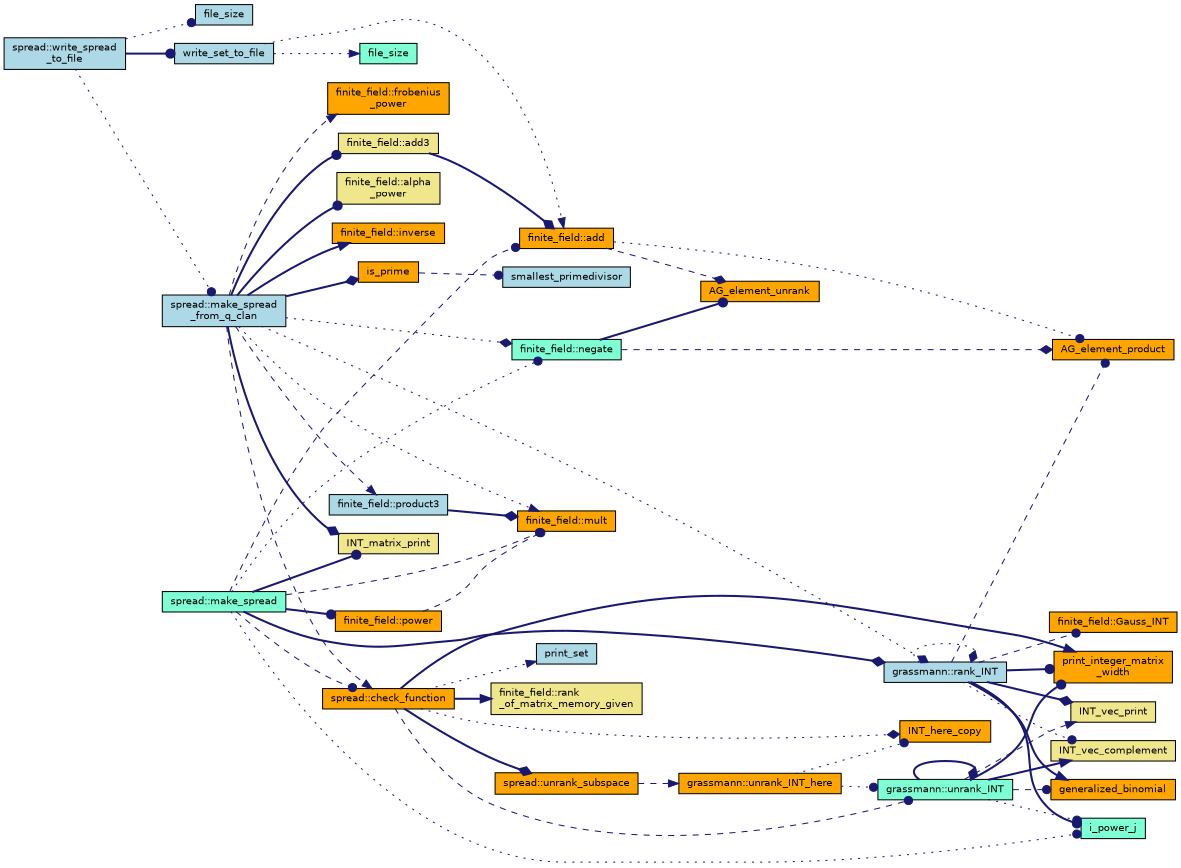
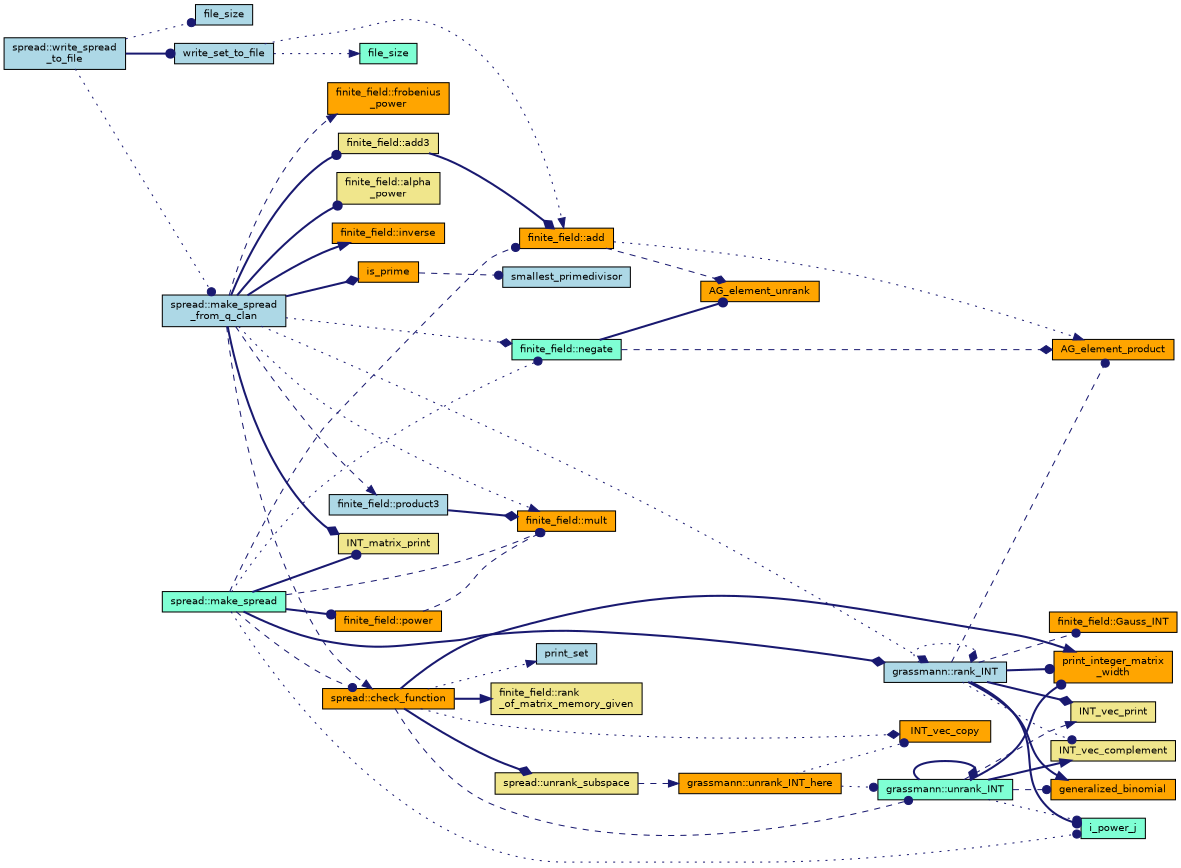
(848, 274) -> (848, 274)
(945, 731) -> (945, 731)
(567, 783) -> (567, 783)
